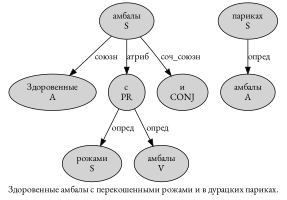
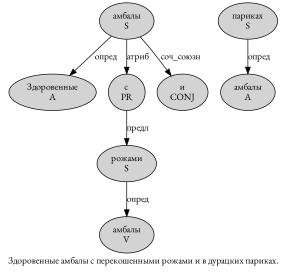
(106, 57) -> (106, 57)
(142, 124) -> (127, 196)
(123, 128) -> (138, 128)
